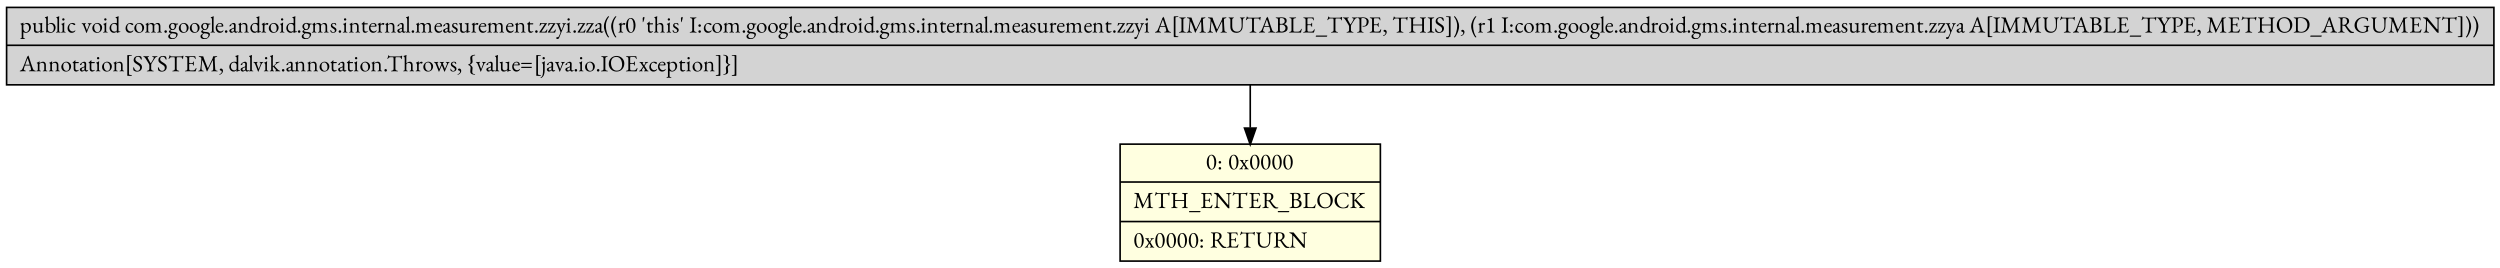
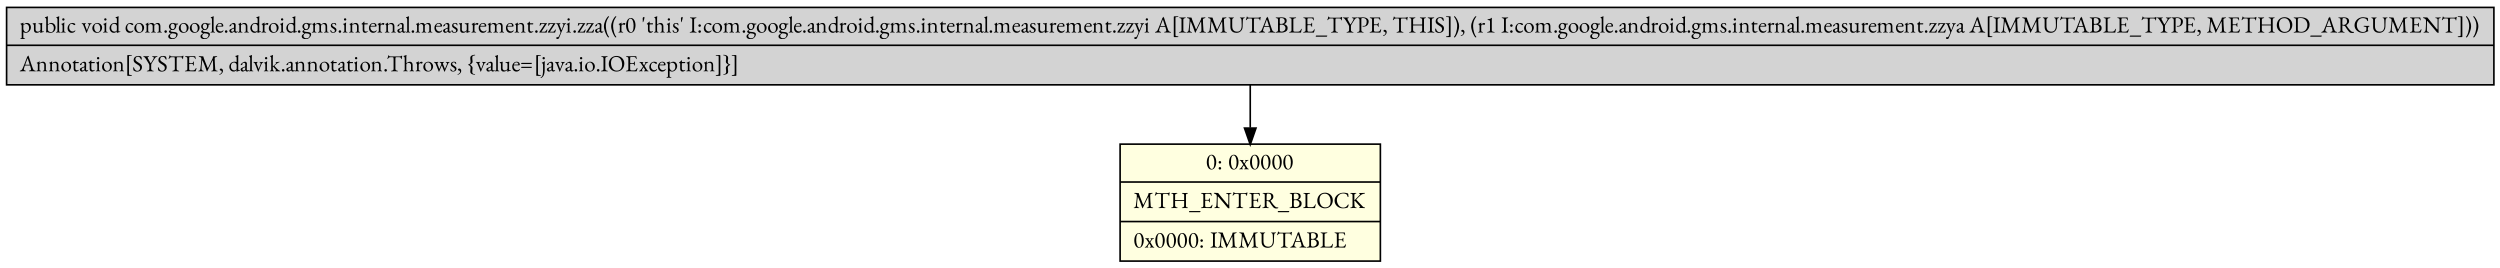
(1228, 240) -> (1248, 240)
